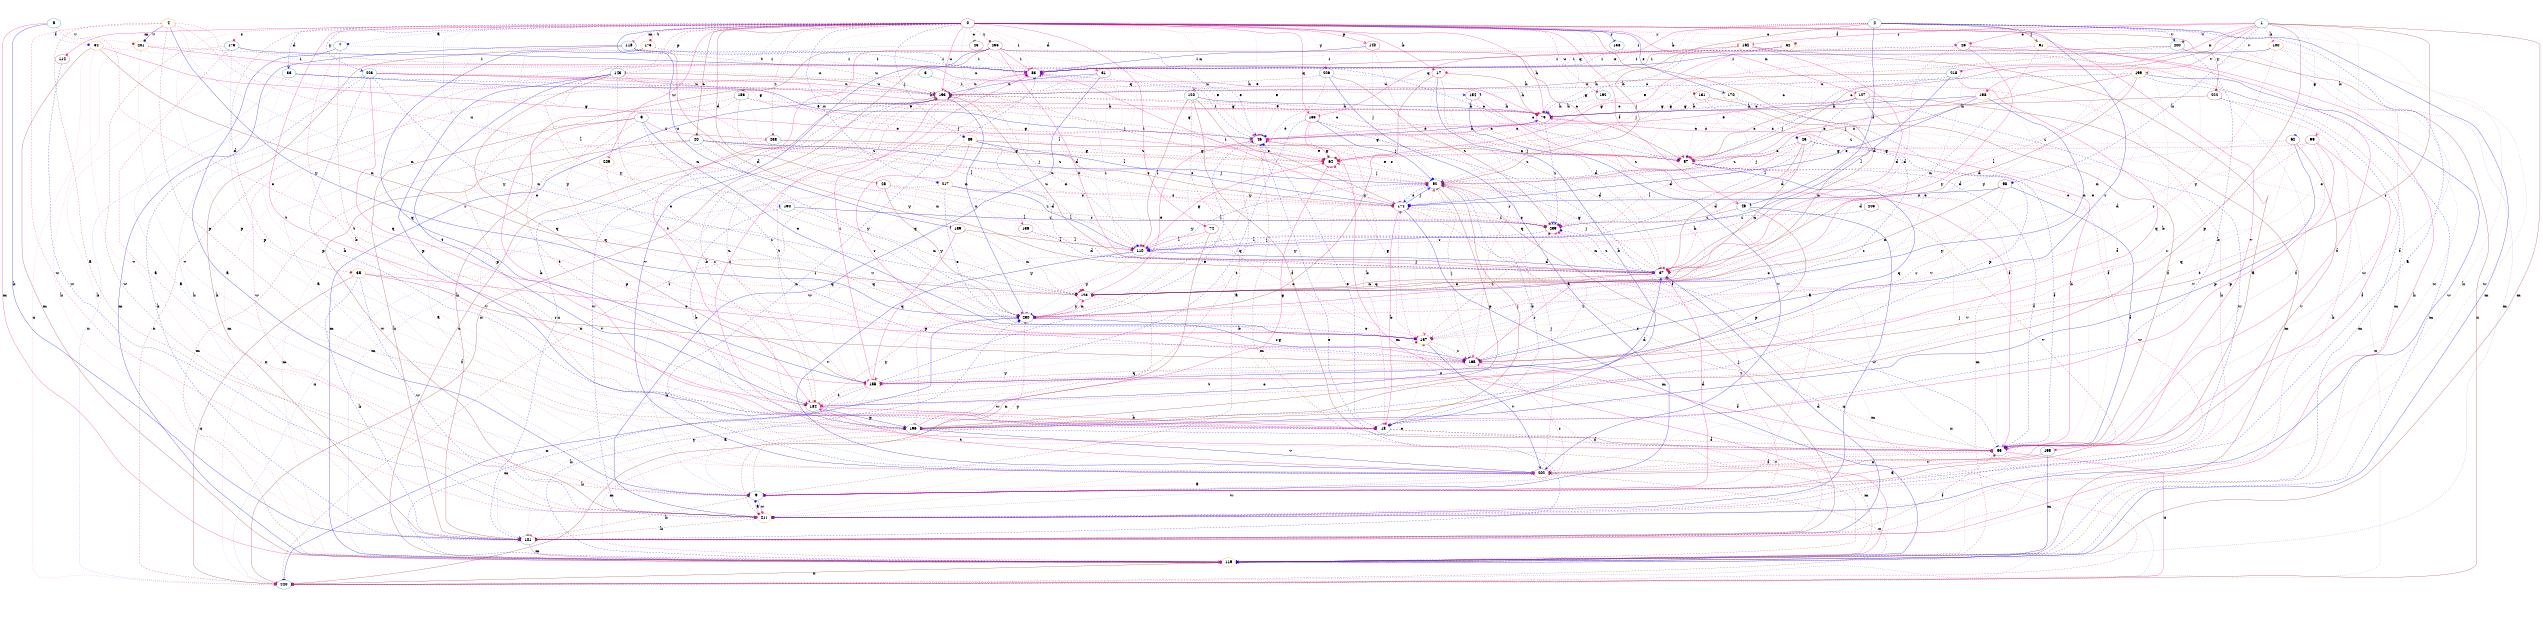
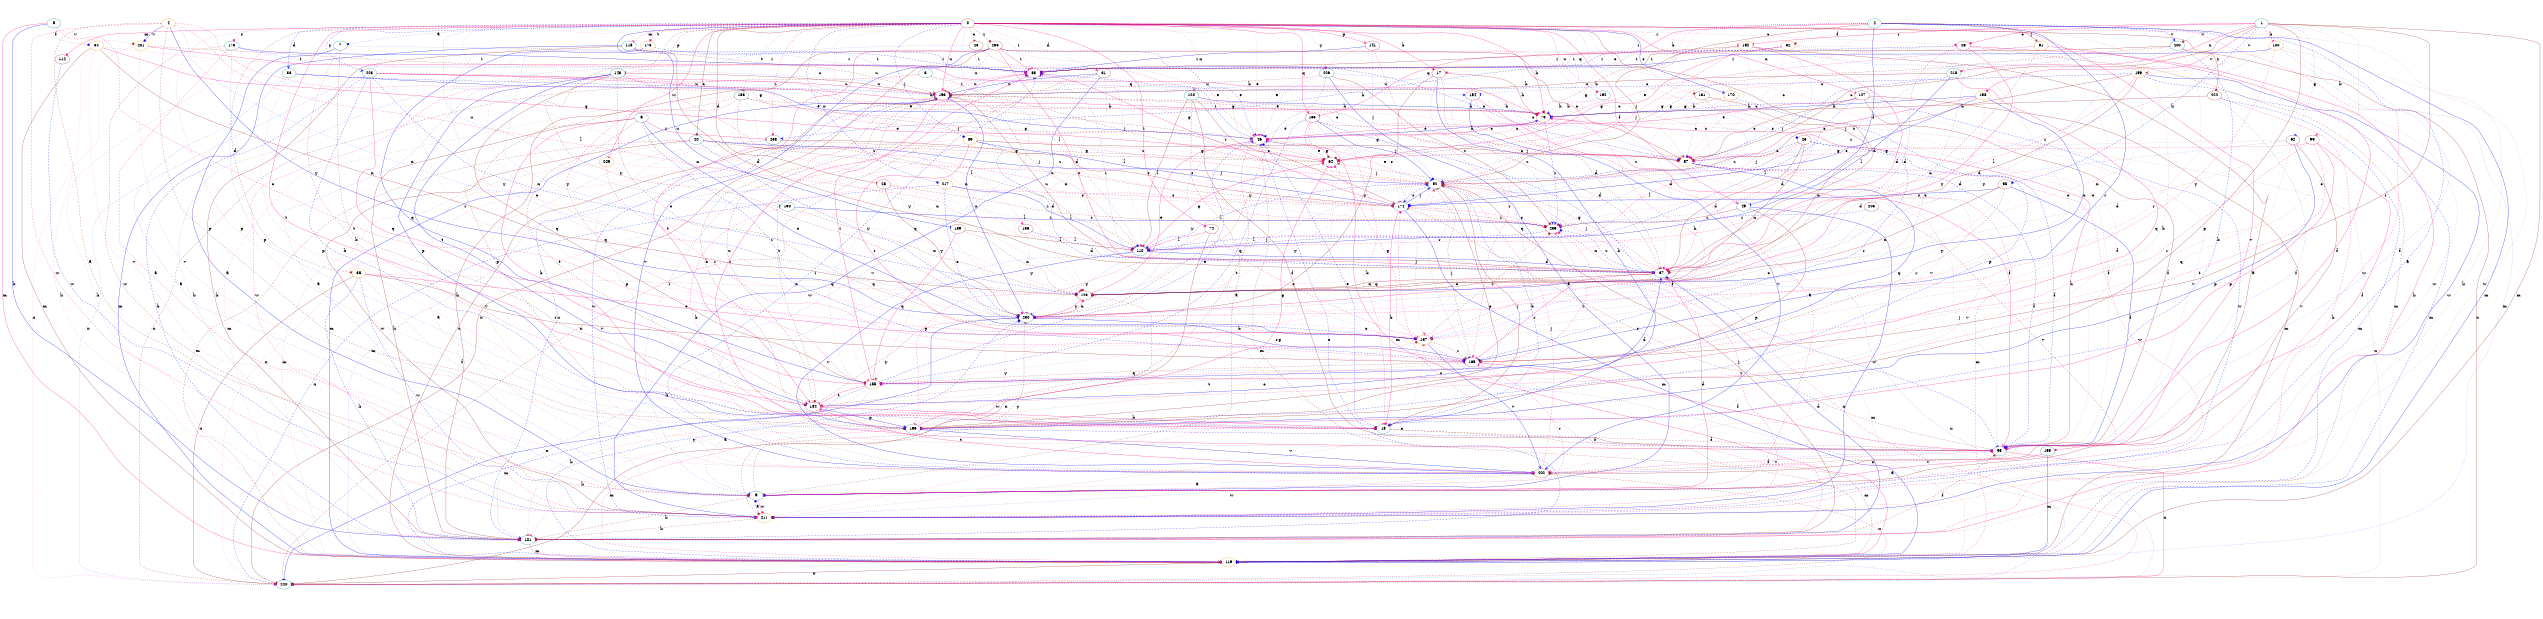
(1373, 46) -> (1373, 46)
(1617, 46) -> none
(1669, 69) -> (1310, 98)
(464, 270) -> (464, 270)
(842, 392) -> (842, 392)
(889, 413) -> (889, 413)
